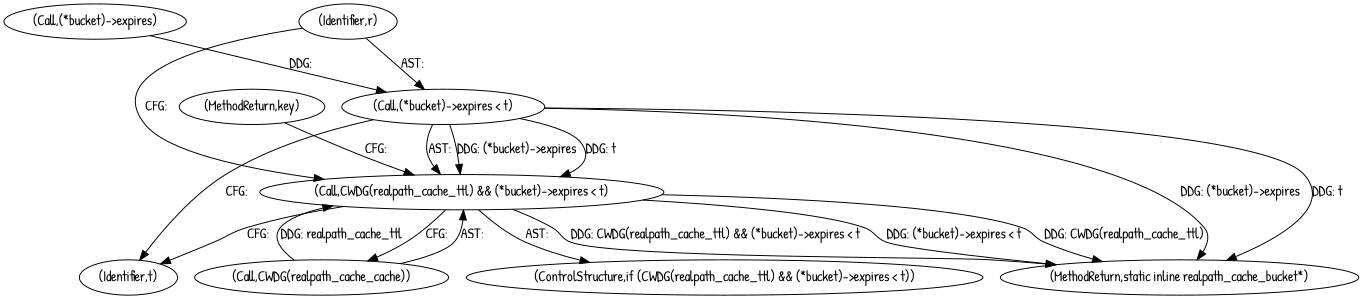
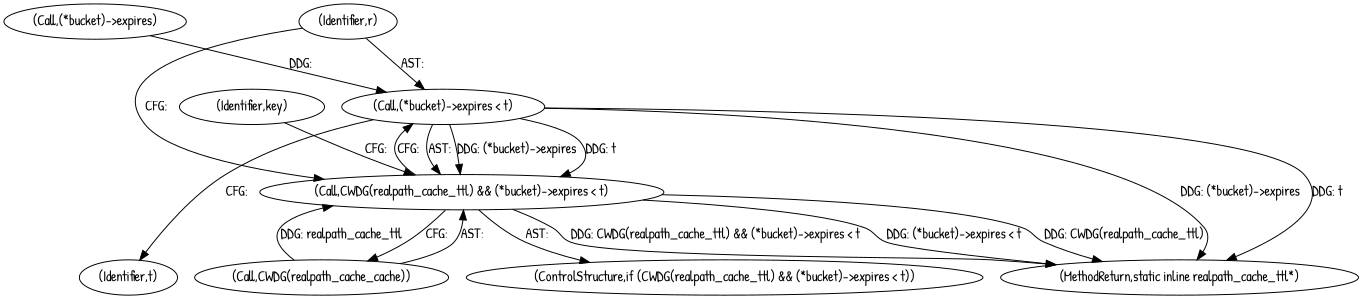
(252, 107) -> (252, 107)
(254, 225) -> (396, 155)
(1180, 277) -> (1180, 277)
